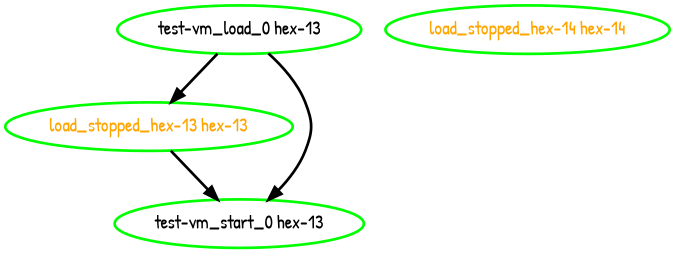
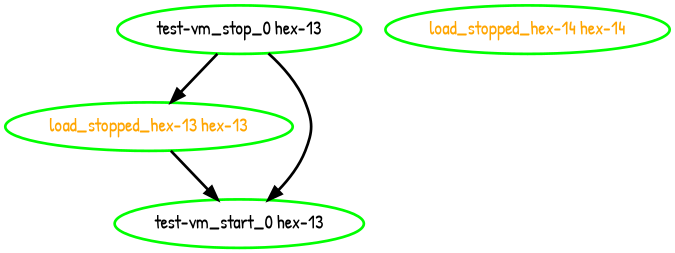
(239, 30) -> (239, 30)
